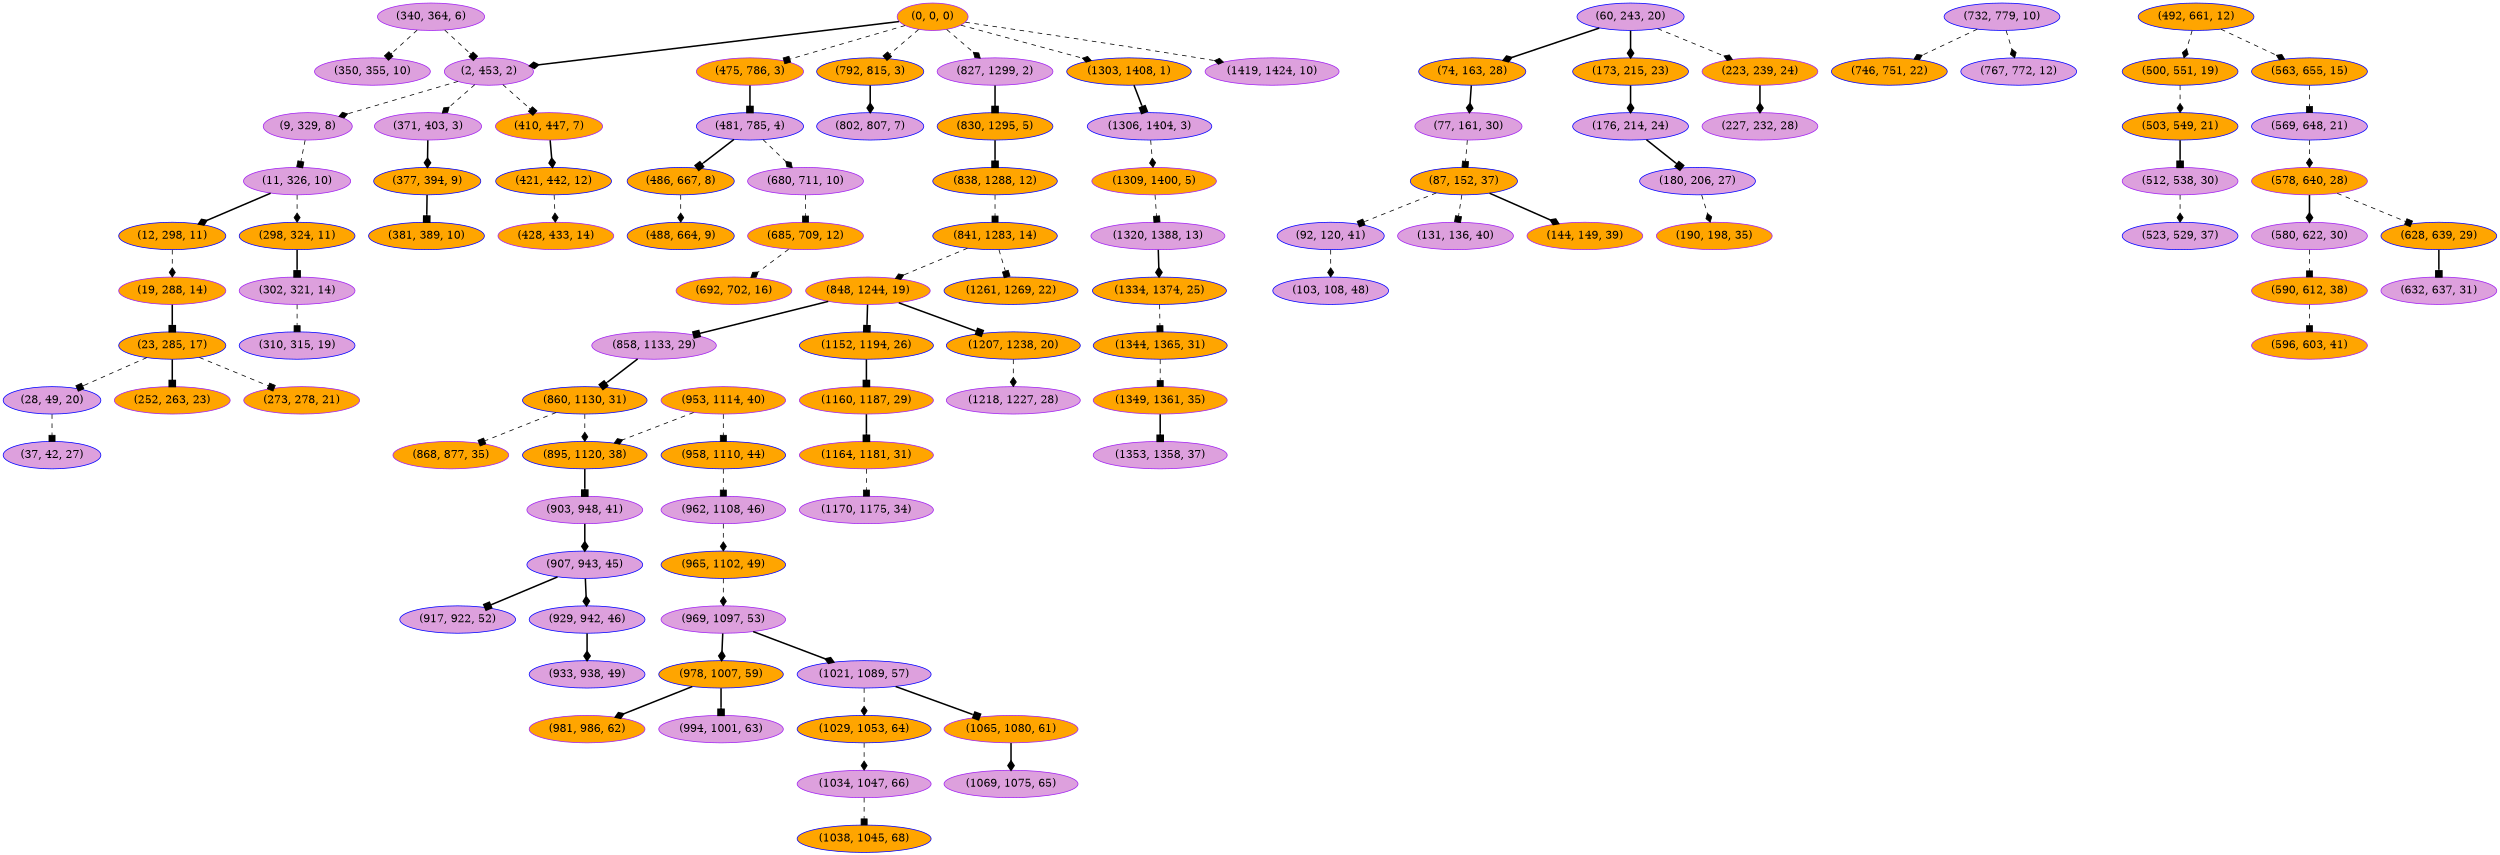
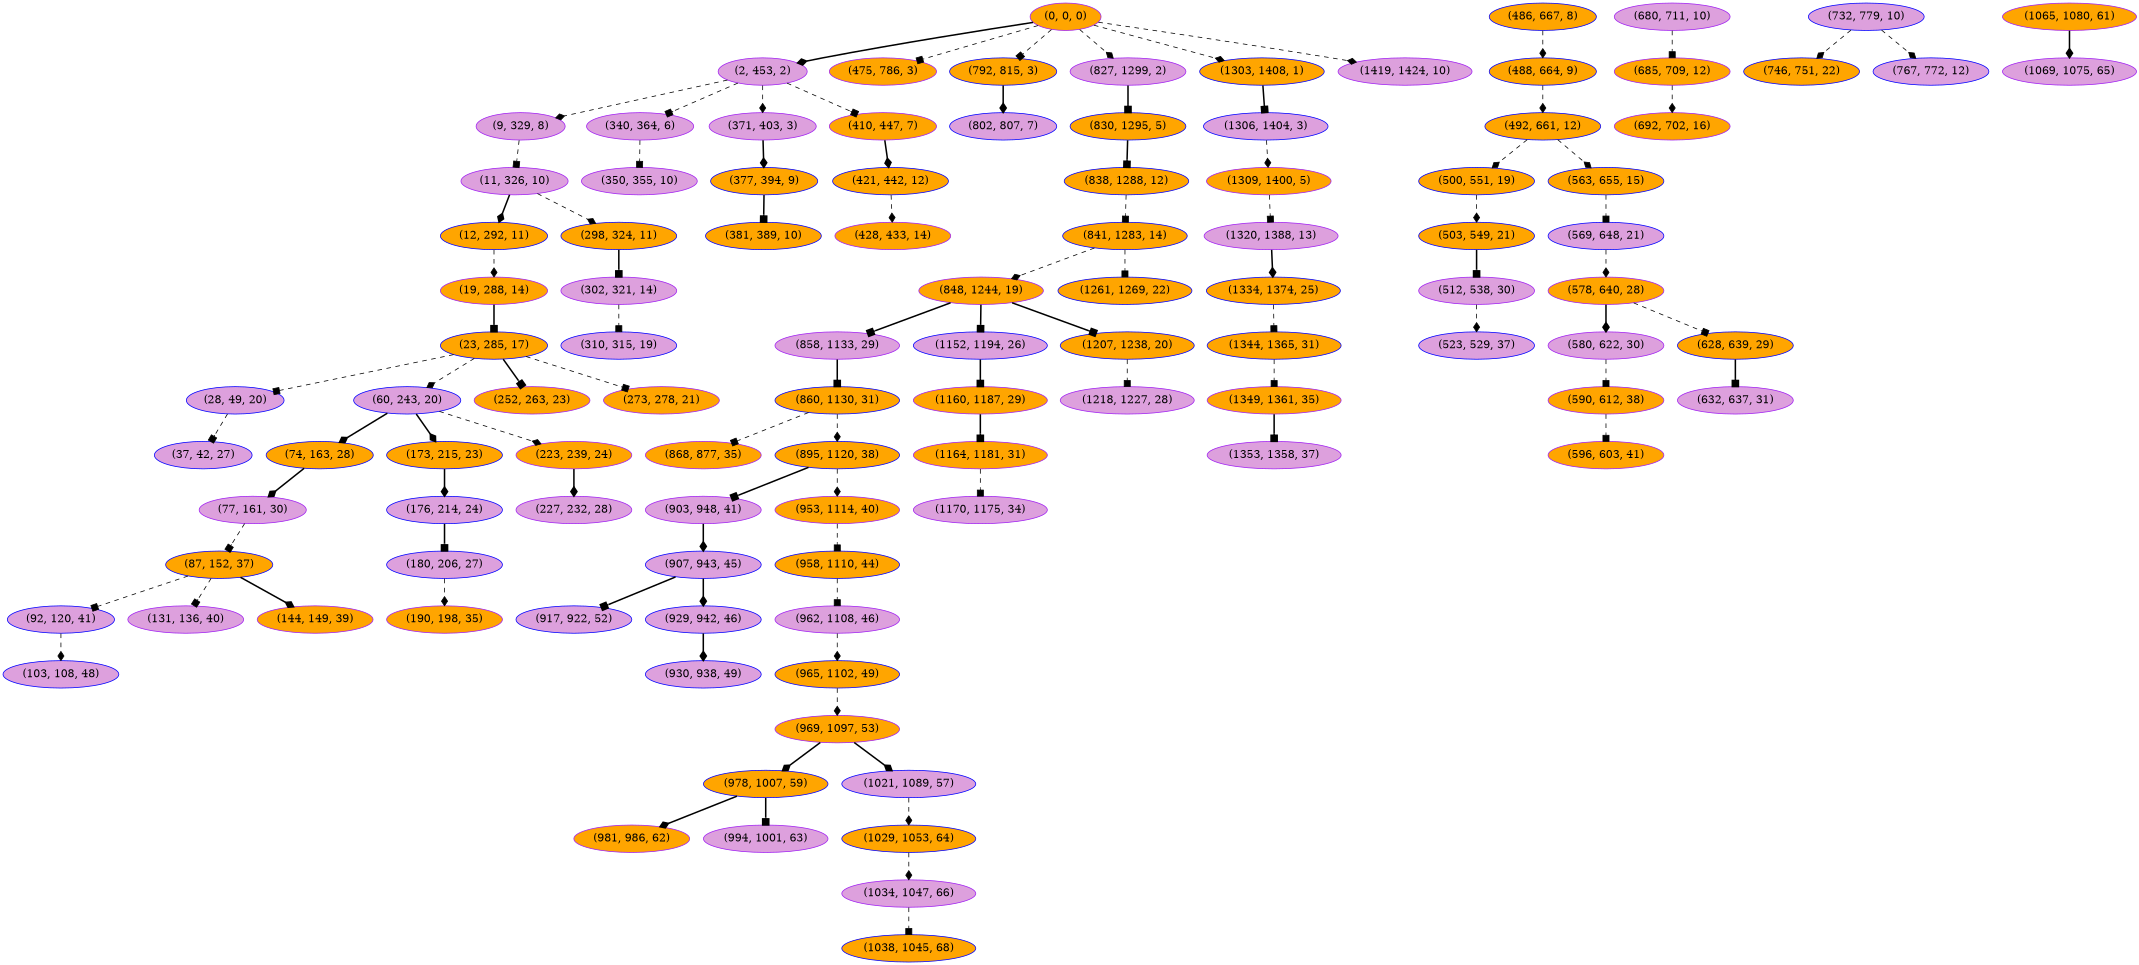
(457, 42) -> (706, 97)
none -> (1543, 94)
(750, 126) -> none
(172, 236) -> (494, 236)
(866, 346) -> (980, 346)
(1013, 368) -> (1127, 369)
none -> (455, 370)
(658, 426) -> (837, 478)
(723, 620) -> (837, 729)
(587, 674) -> (703, 674)
(934, 700) -> none
